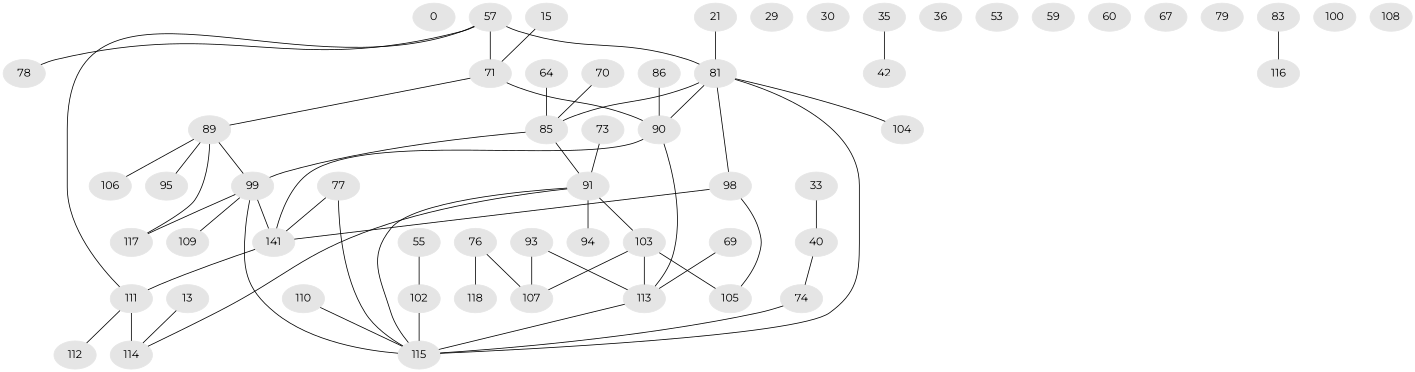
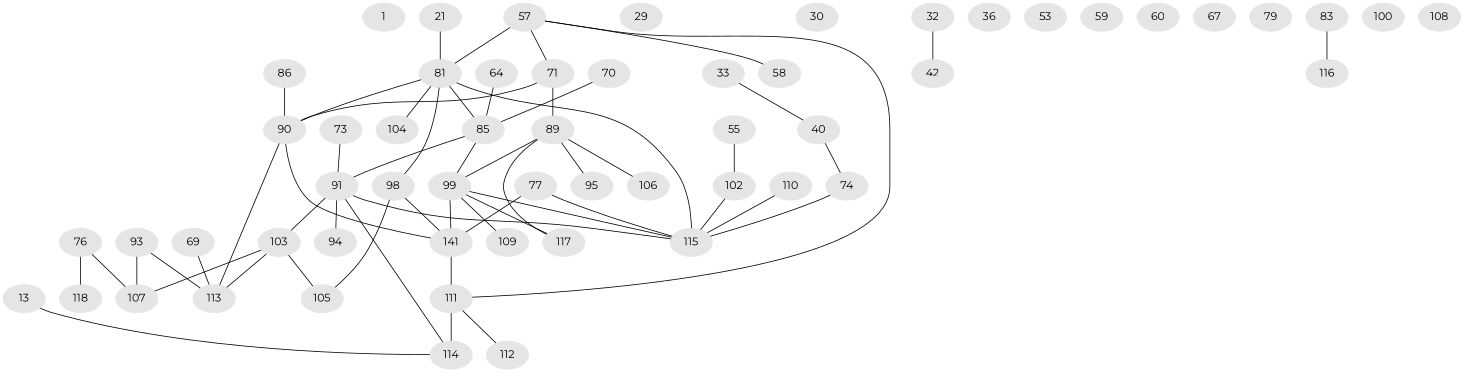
(434, 17) -> (384, 17)
(547, 17) -> none
(884, 17) -> (933, 17)
(24, 74) -> (780, 74)
(532, 327) -> none
